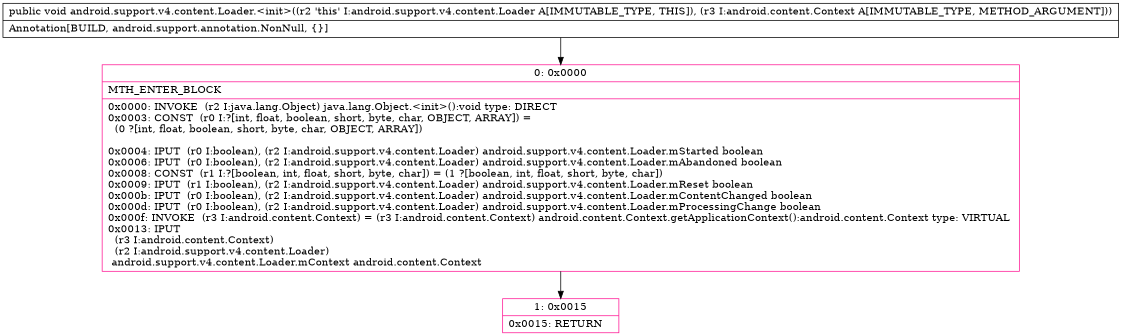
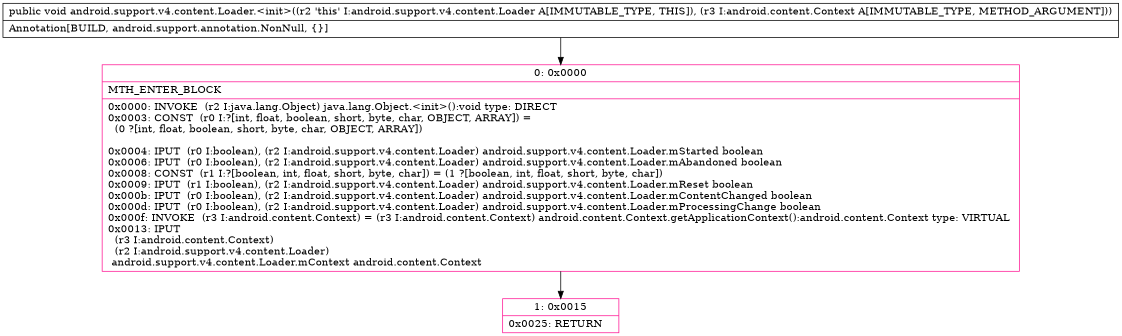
(561, 324) -> (561, 324)
